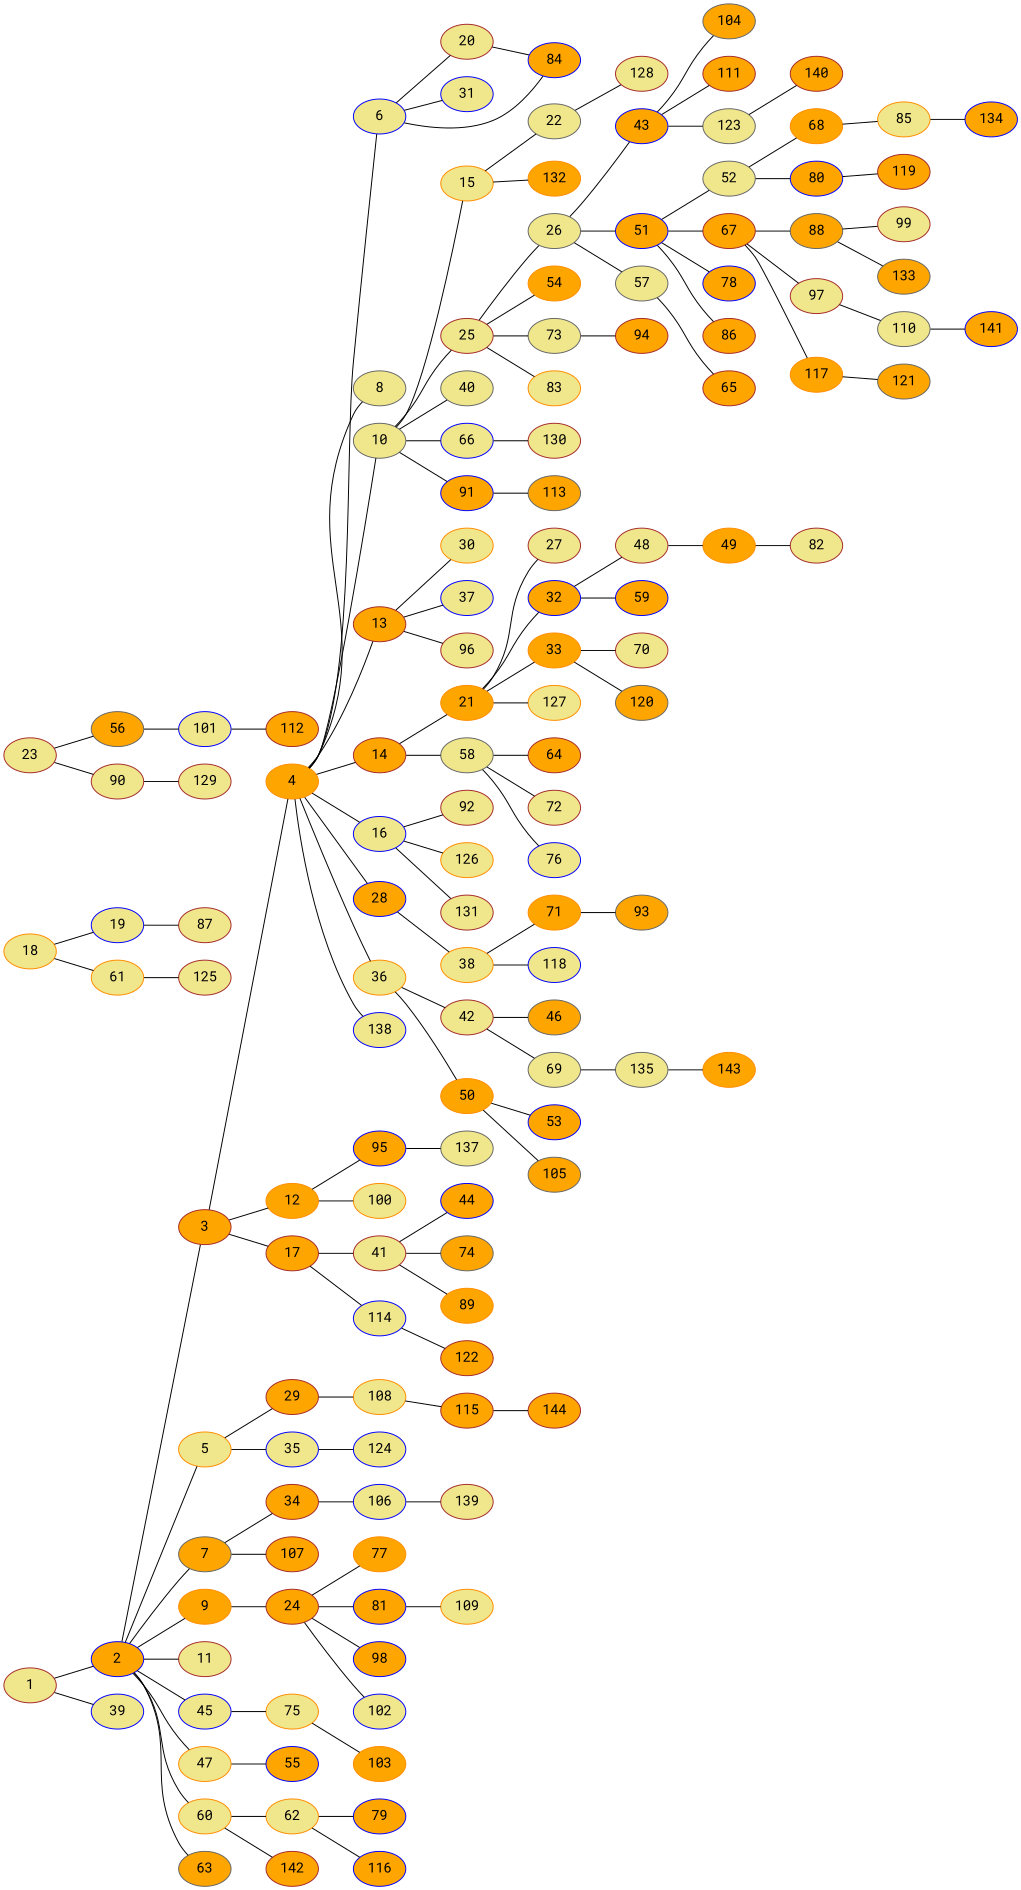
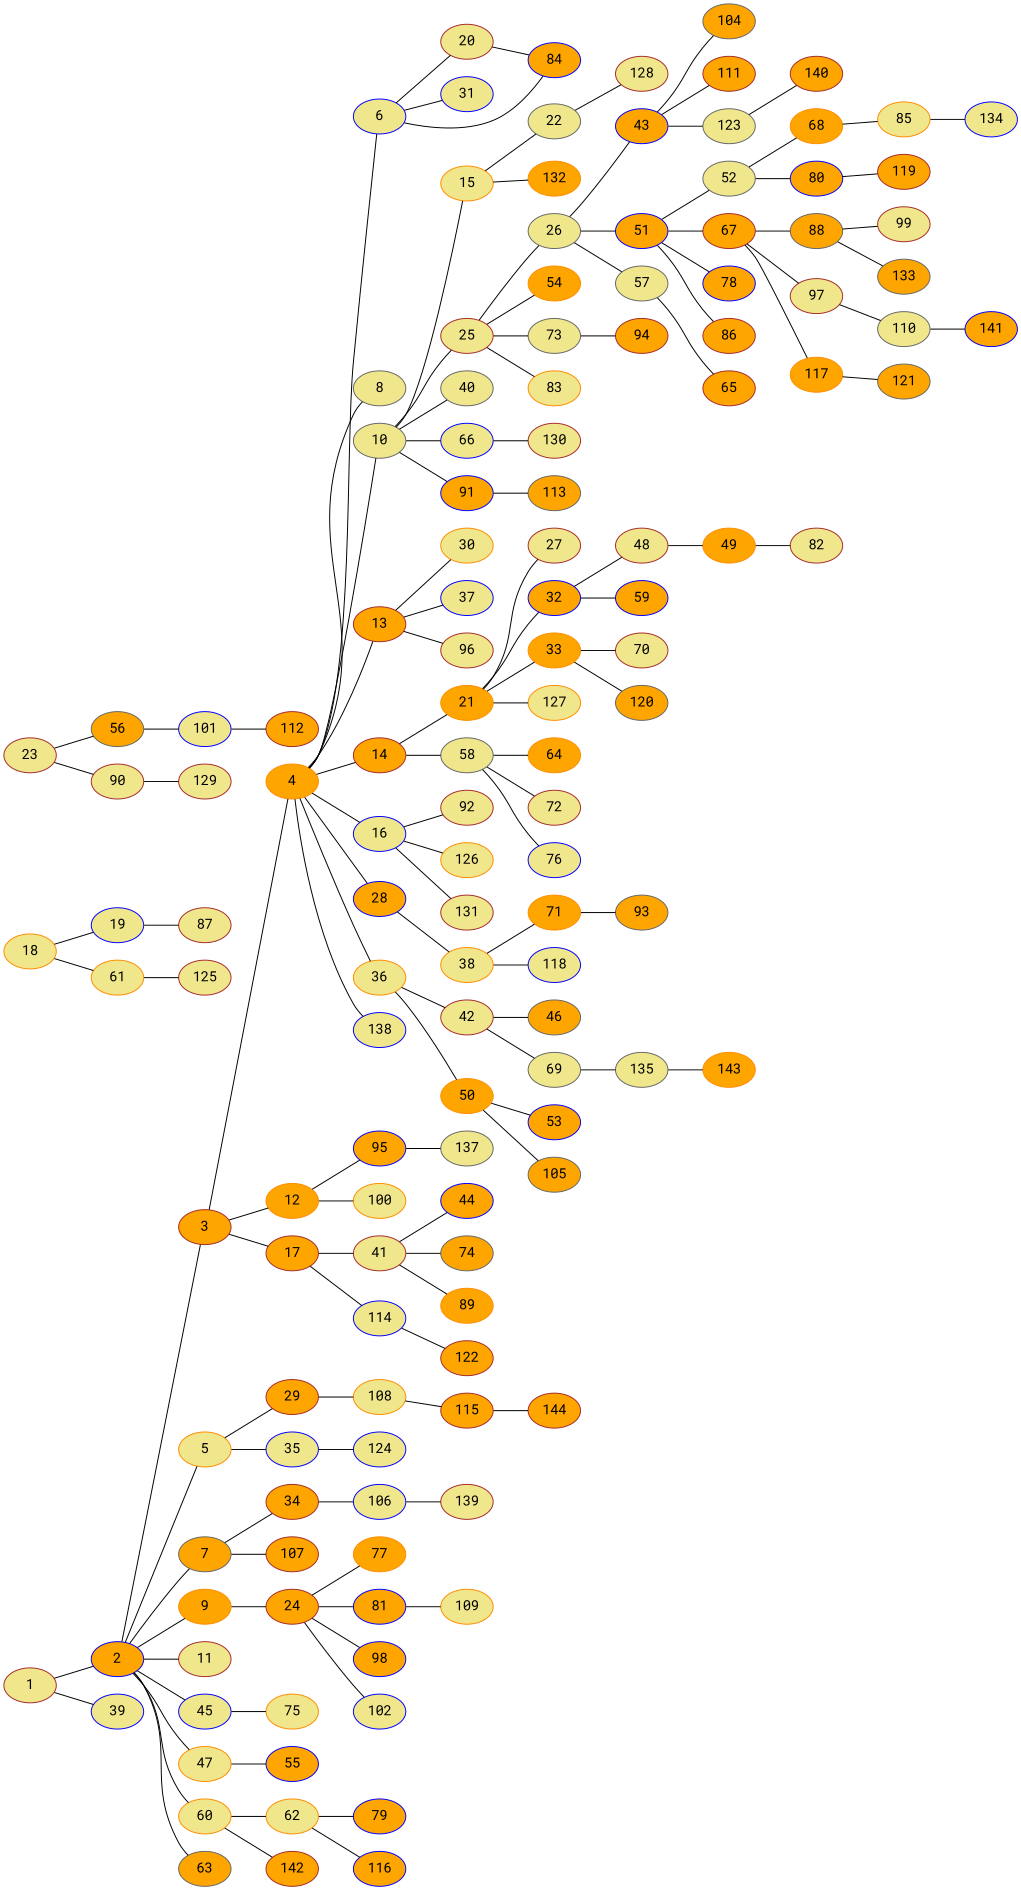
(991, 119) -> (991, 119)
(554, 755) -> (554, 755)
(380, 1764) -> none
